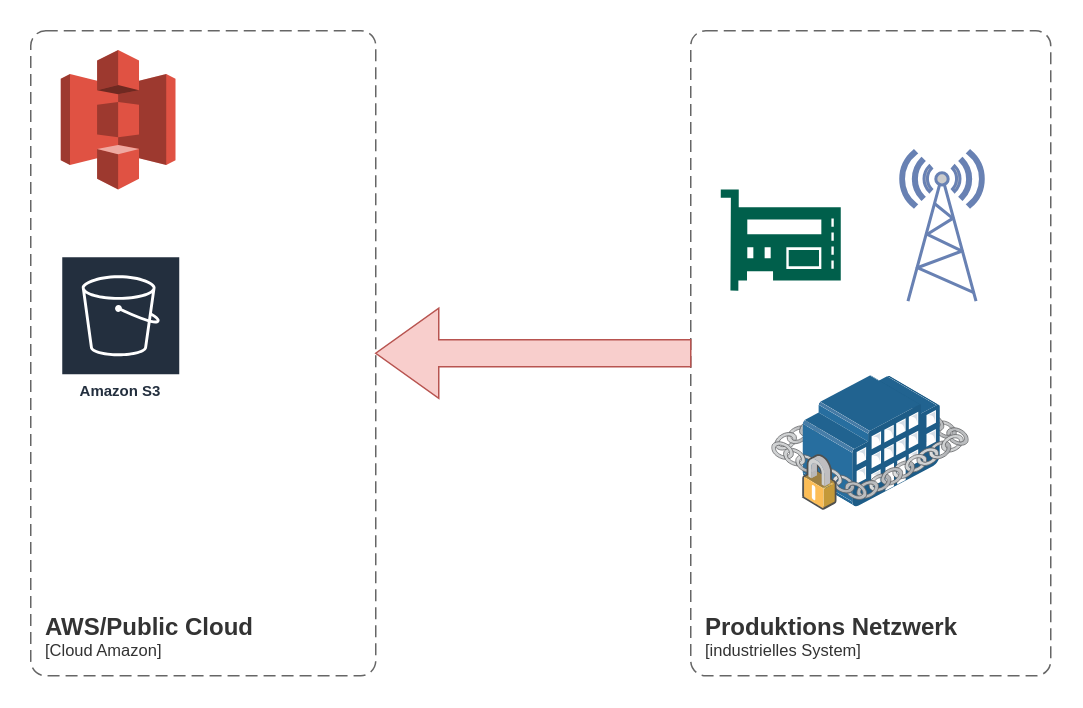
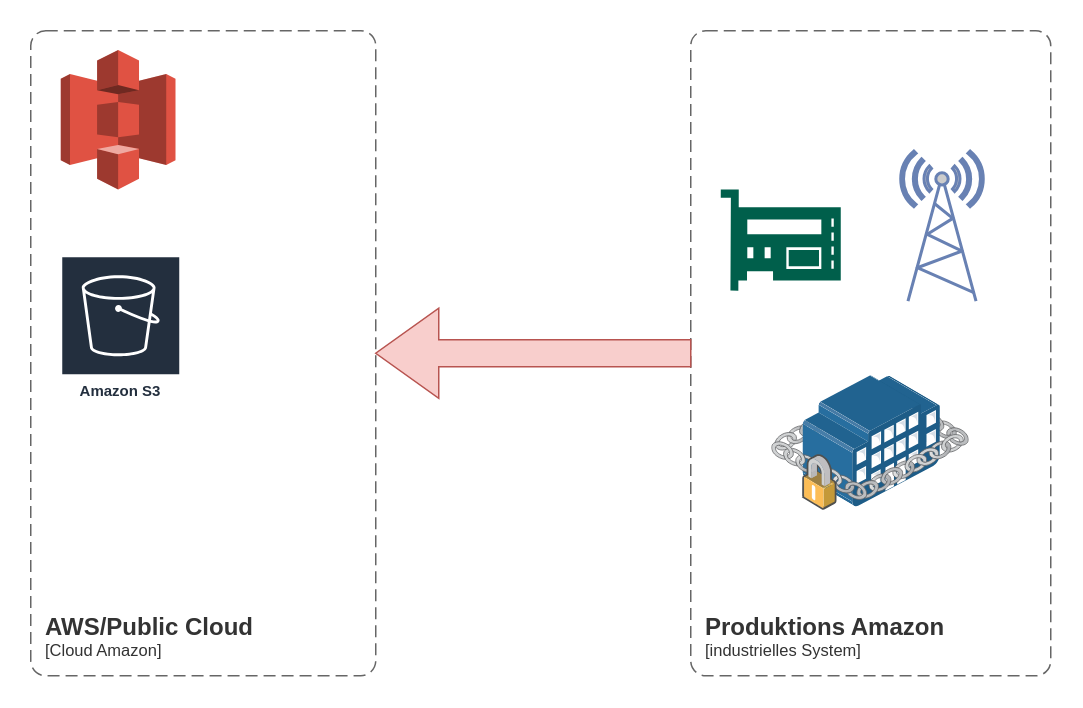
(797, 639) -> (797, 639)
